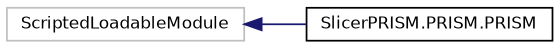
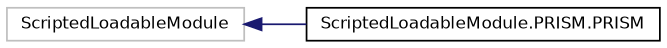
(430, 24) -> (483, 24)
